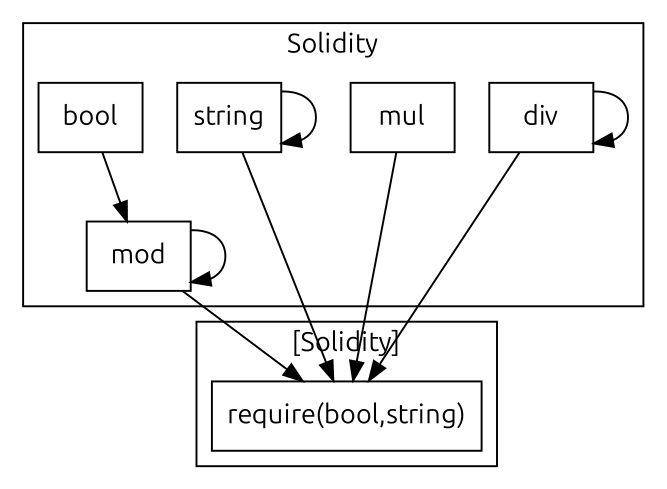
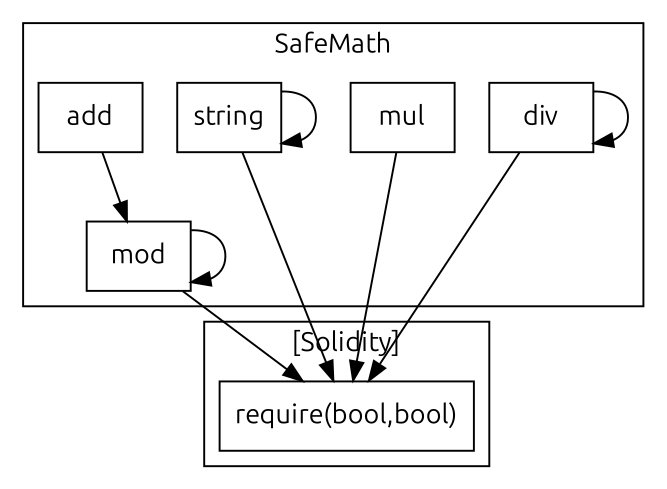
(333, 45) -> (333, 45)
(91, 118) -> (91, 118)
(347, 416) -> (347, 416)
